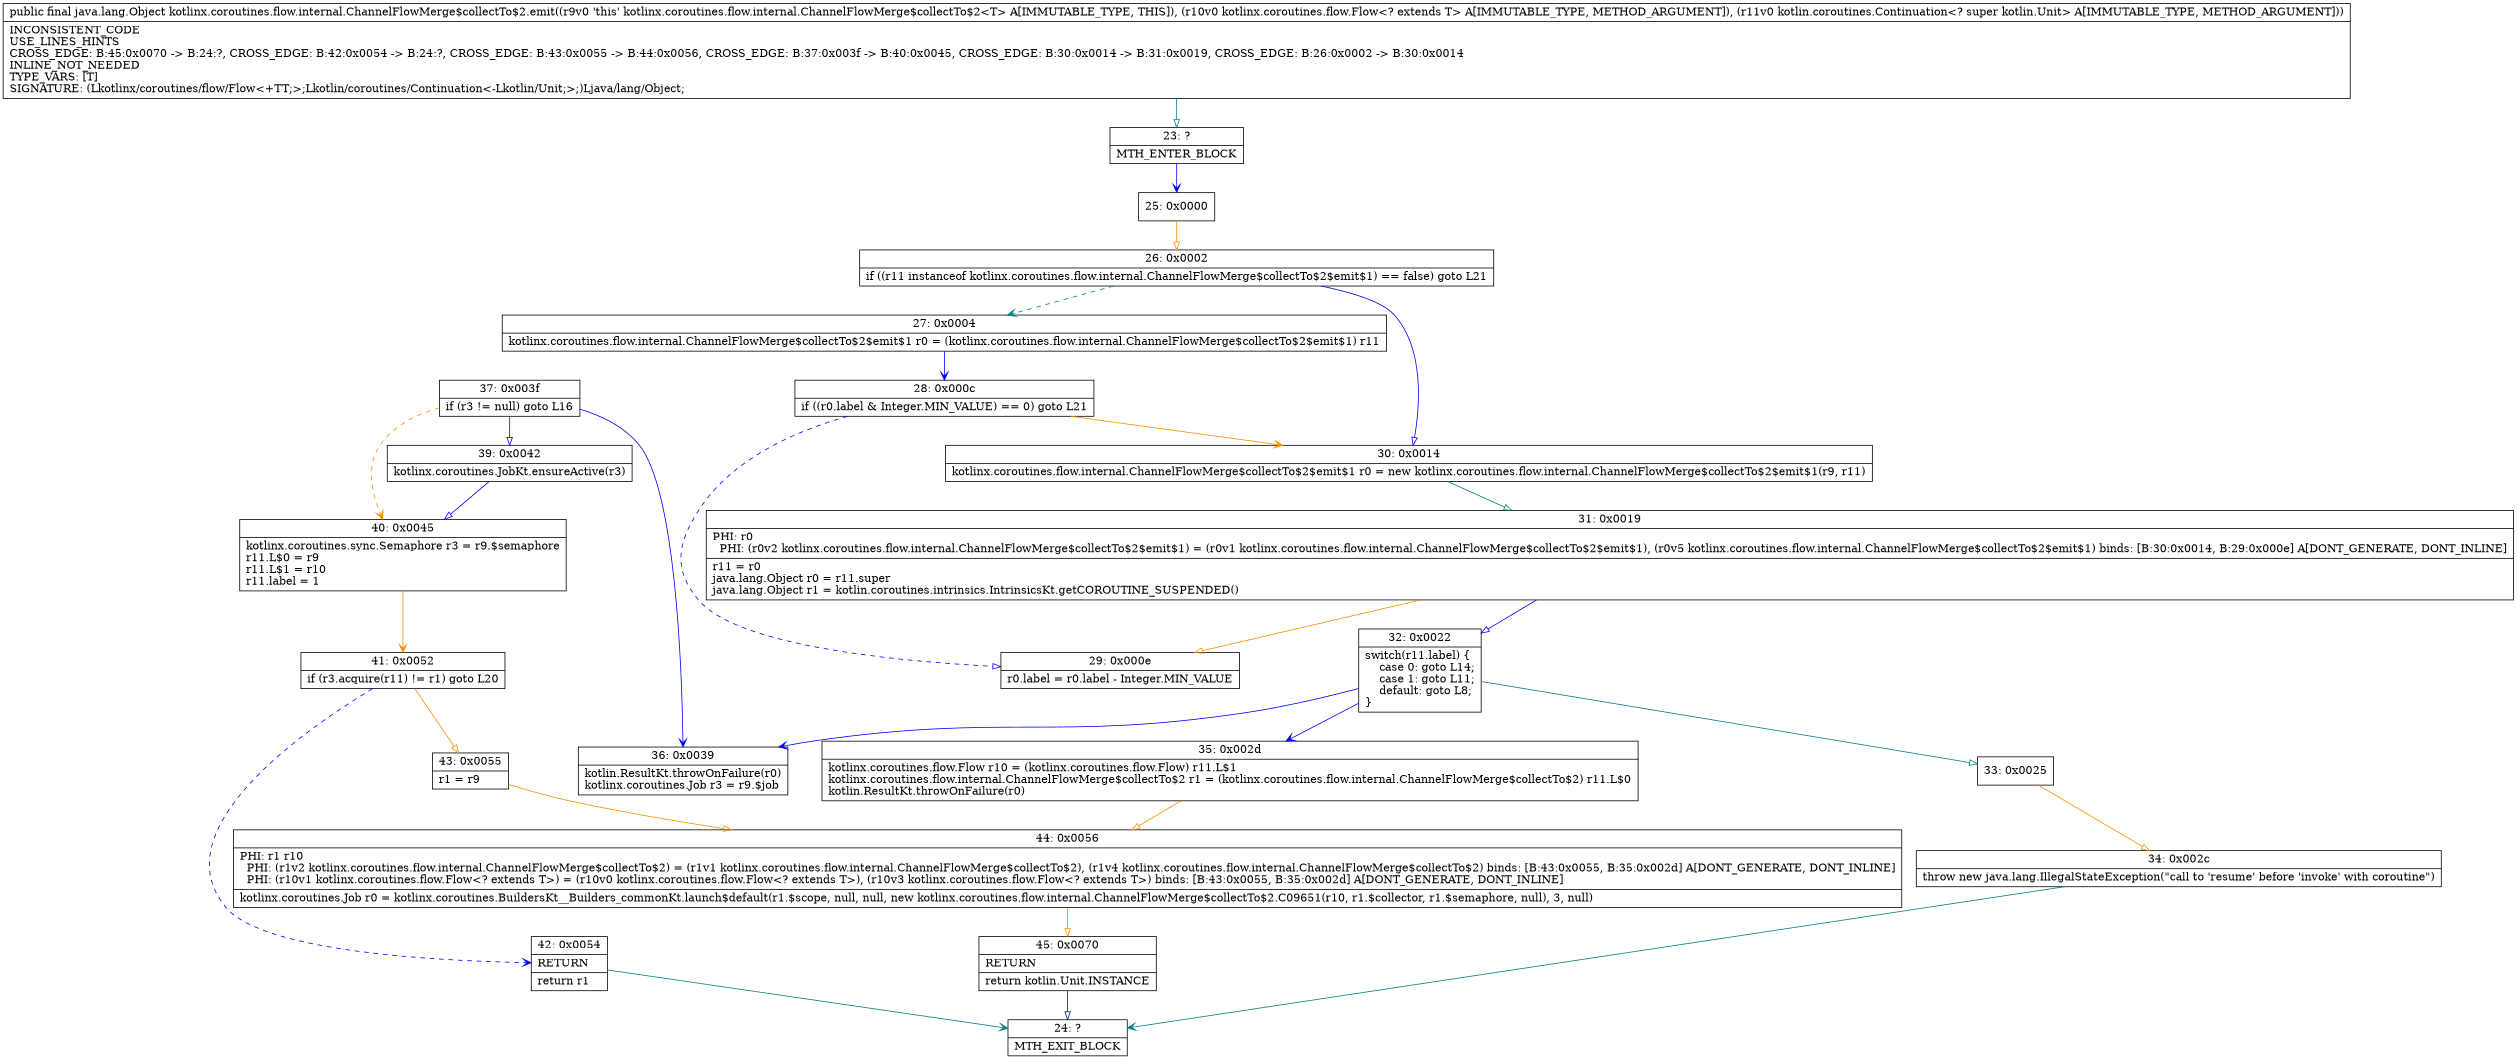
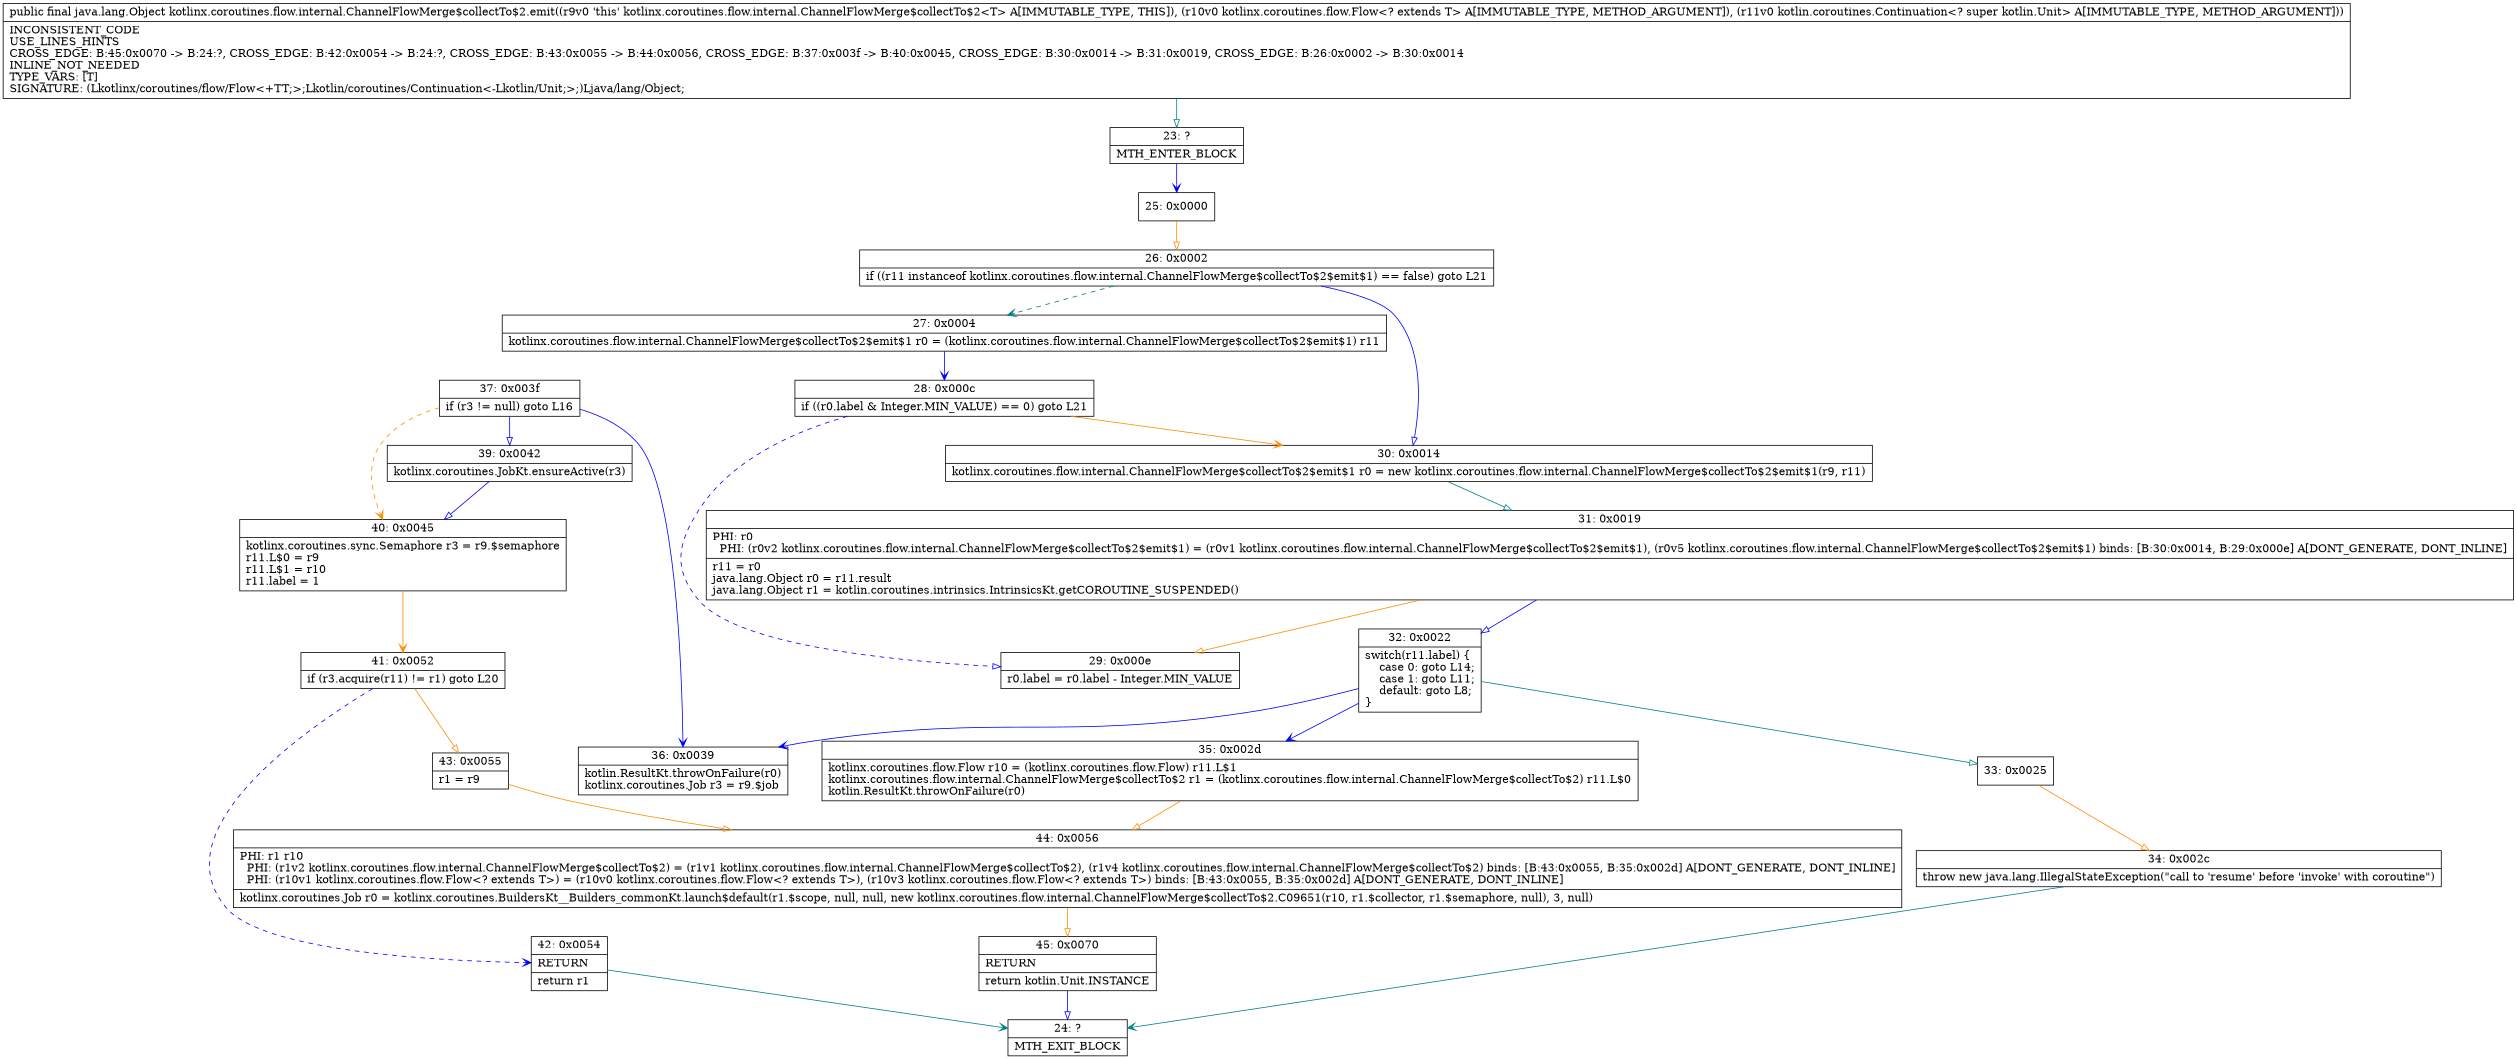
(802, 579) -> (802, 579)
